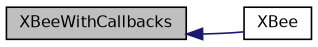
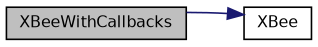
(223, 33) -> (207, 13)
